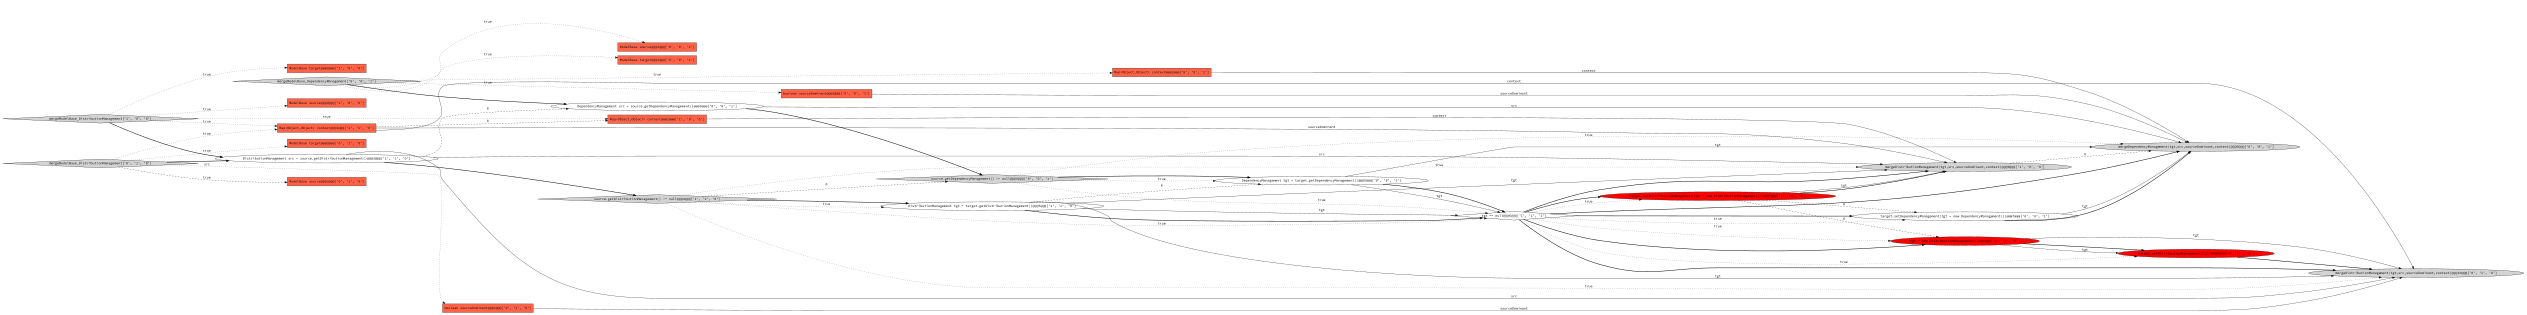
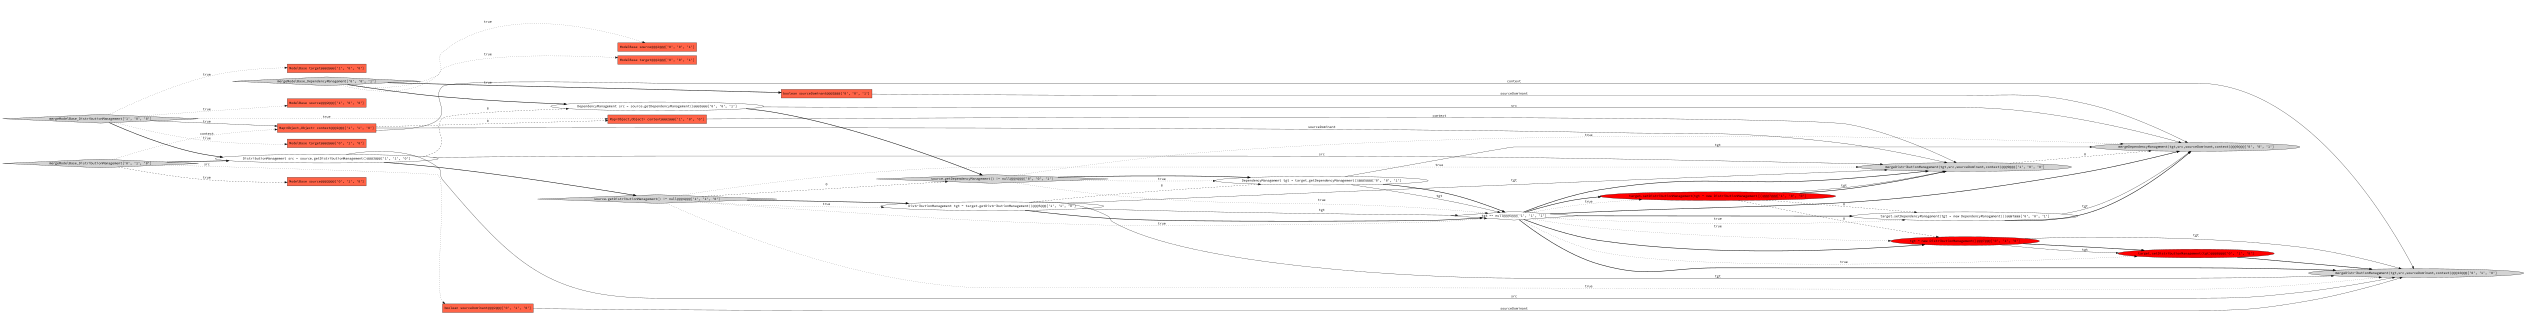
(1162, 72) -> none
(583, 88) -> (583, 88)
(213, 123) -> (213, 123)
(207, 134) -> (207, 134)
(207, 153) -> (199, 140)
